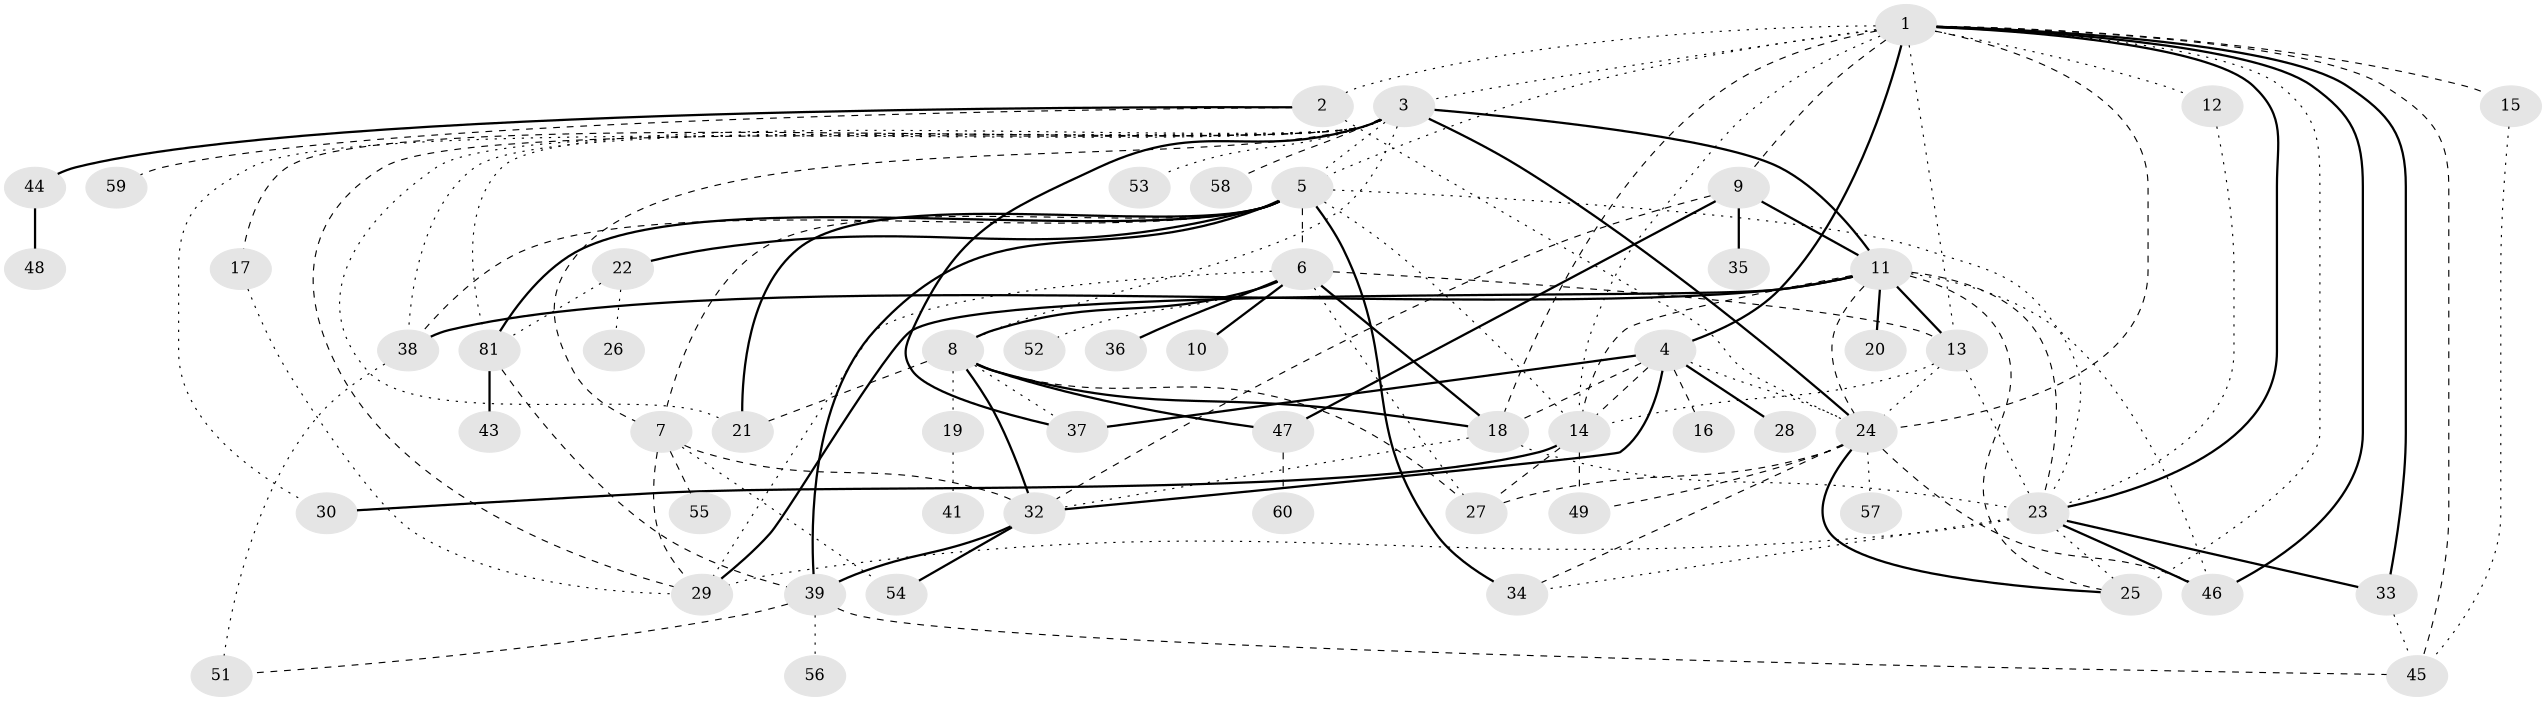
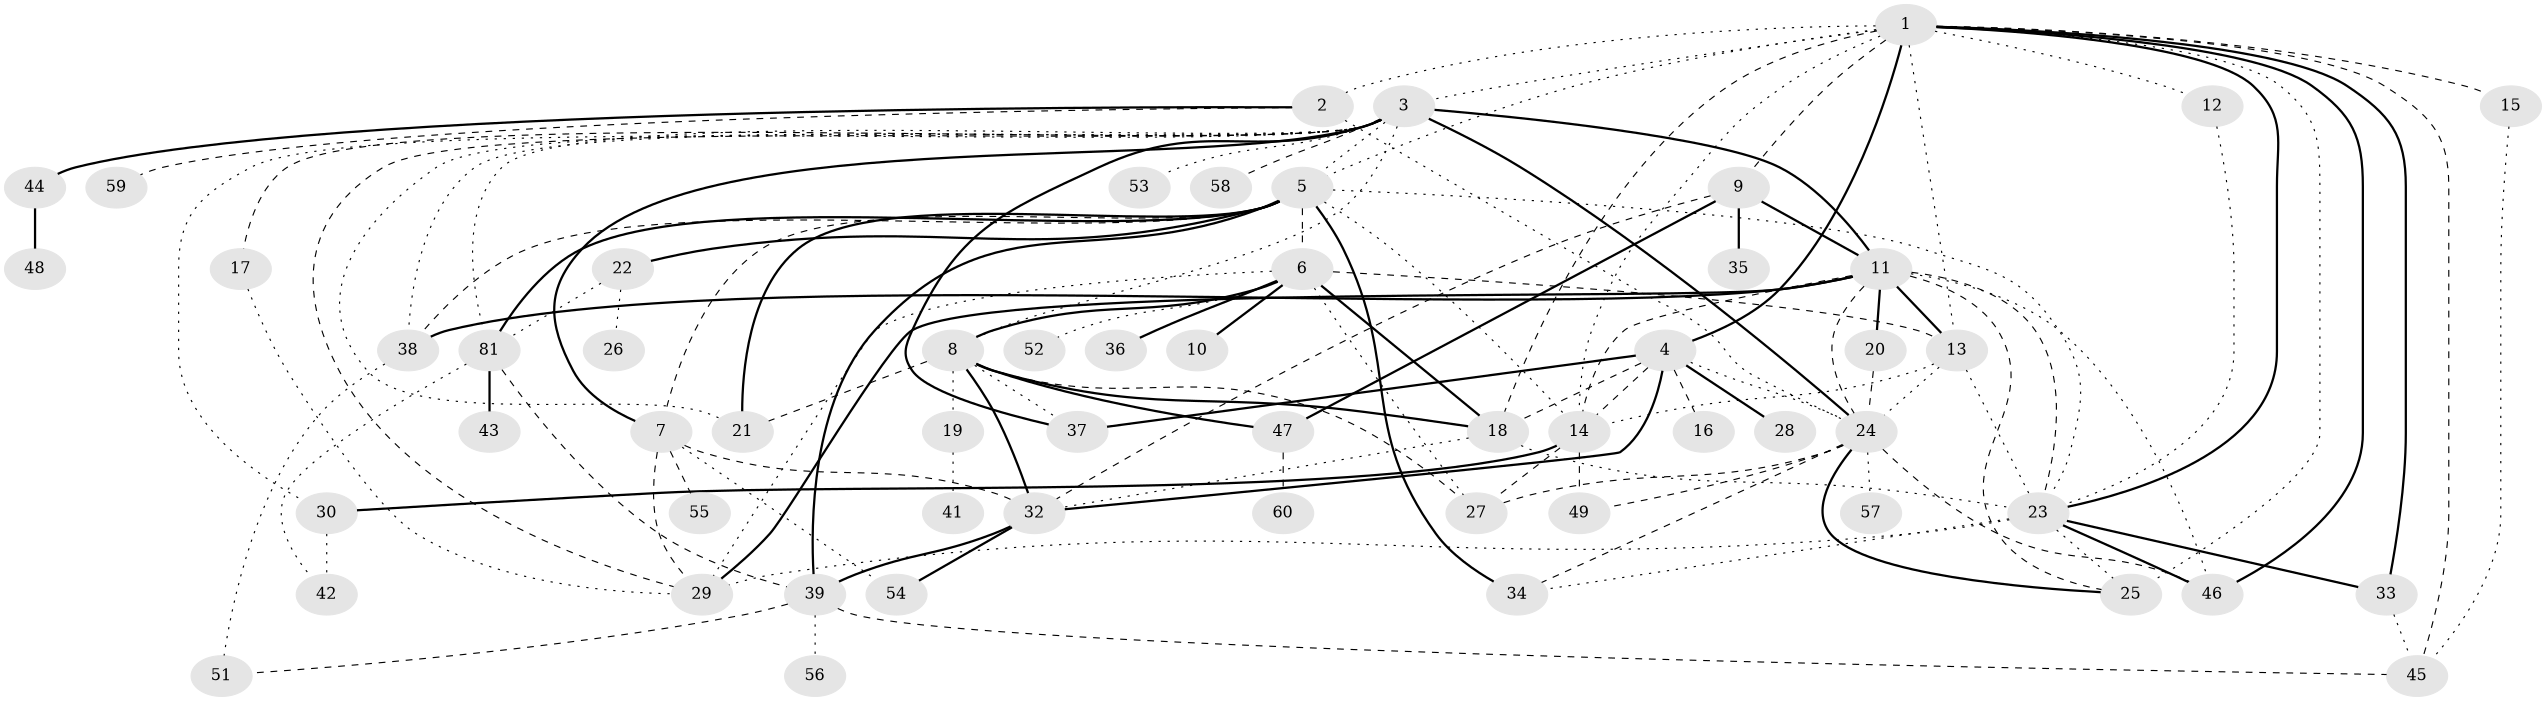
(867, 164) -> (867, 164)
(2148, 247) -> (1871, 391)
none -> (327, 595)
